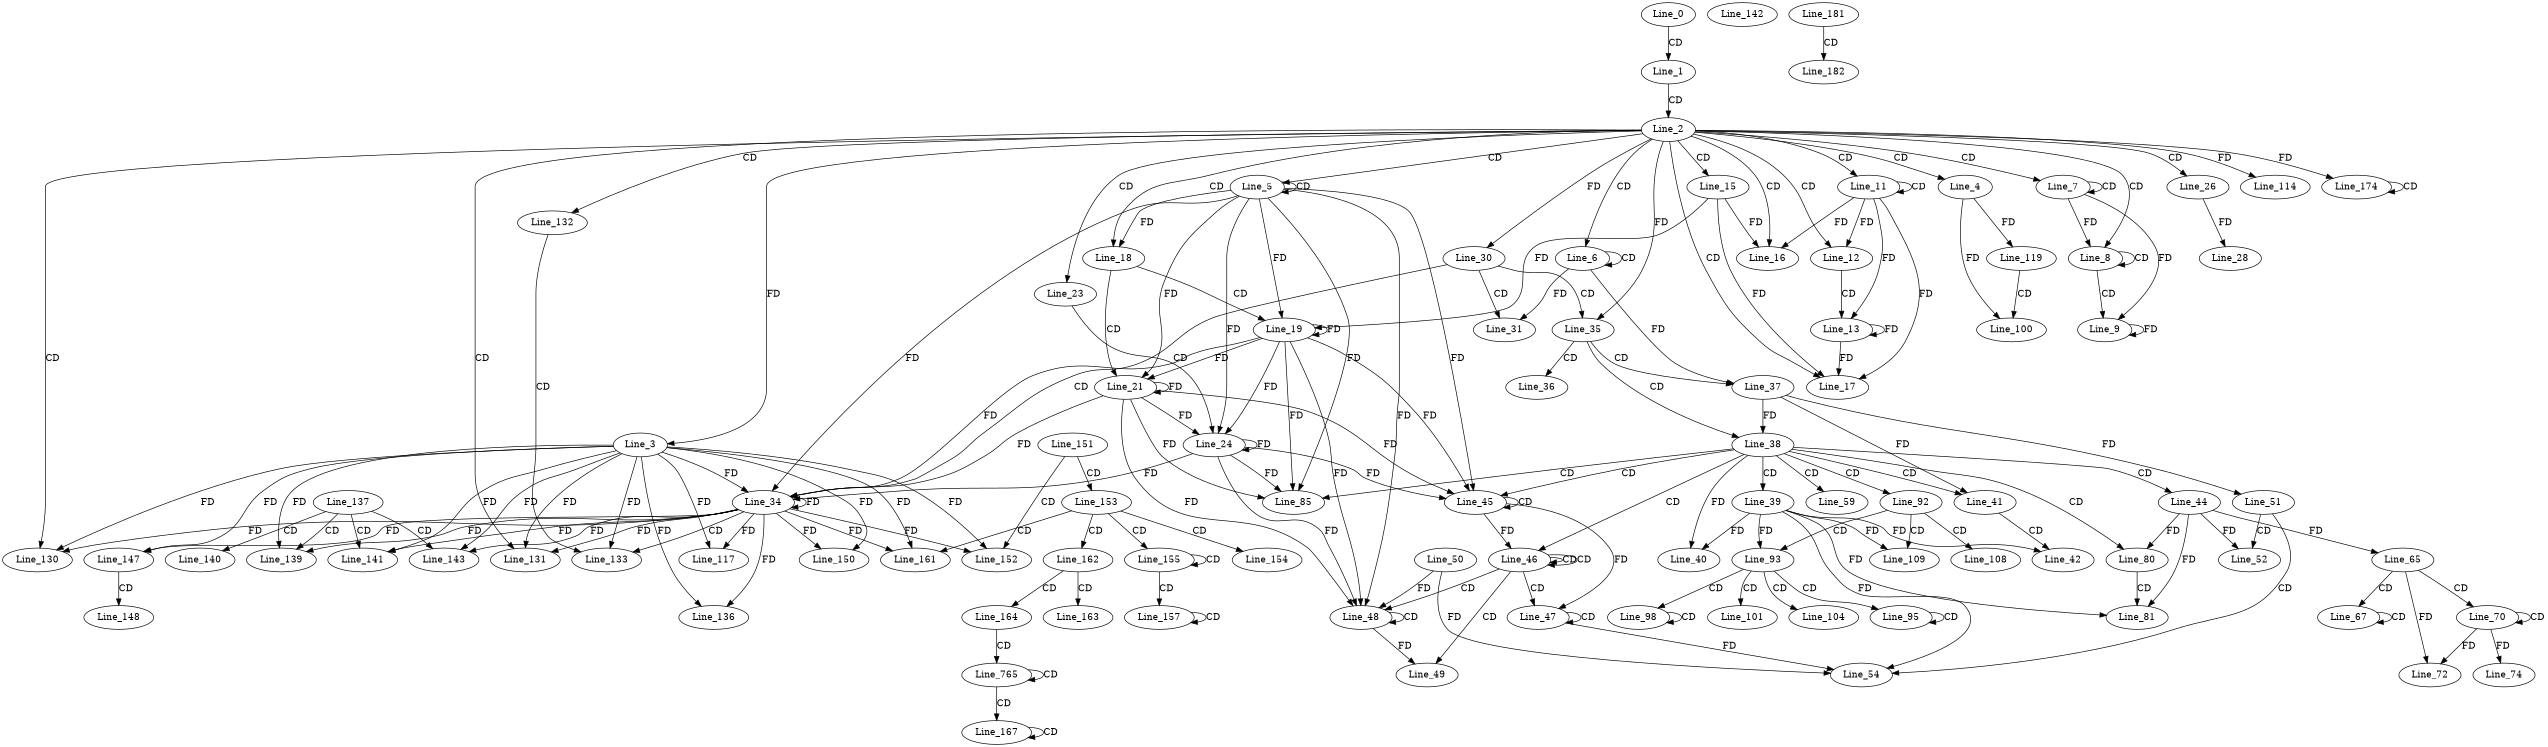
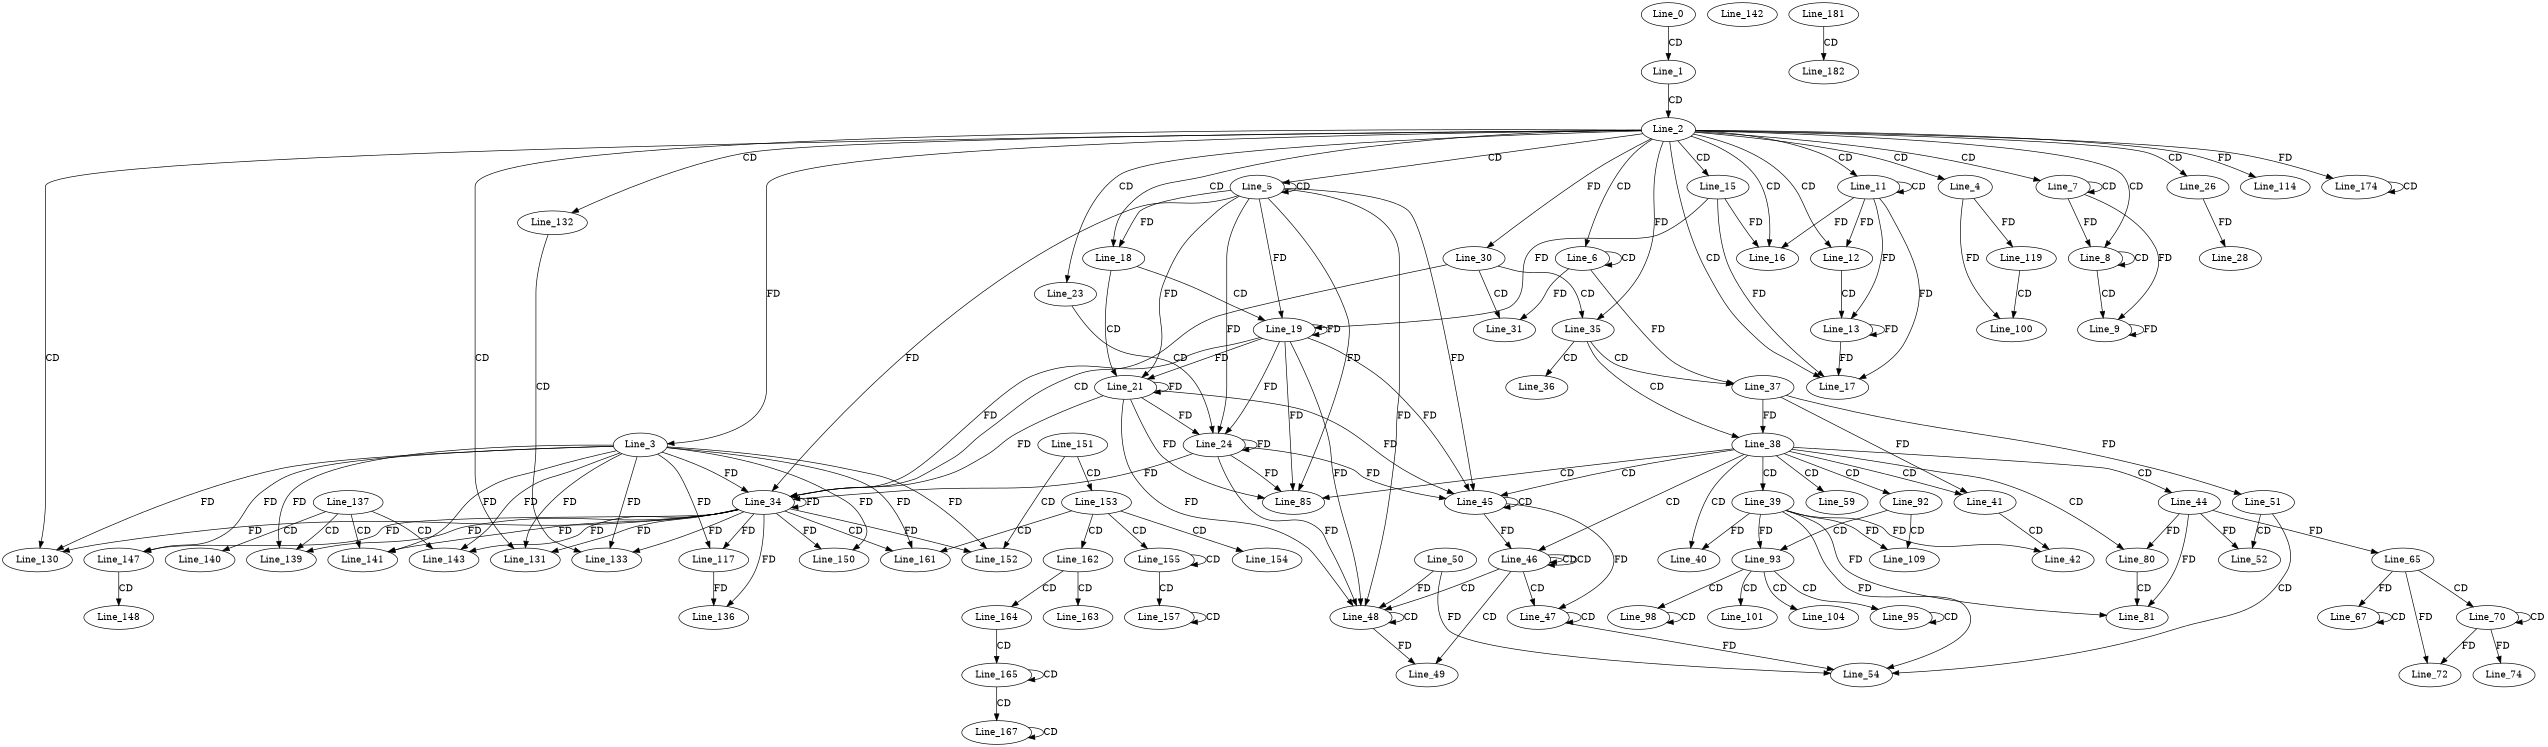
(1719, 502) -> (1719, 502)
(716, 531) -> (716, 531)
(856, 531) -> (856, 531)
(657, 534) -> (714, 585)
(1986, 560) -> none
(2386, 589) -> (2386, 589)
(997, 675) -> (997, 675)
